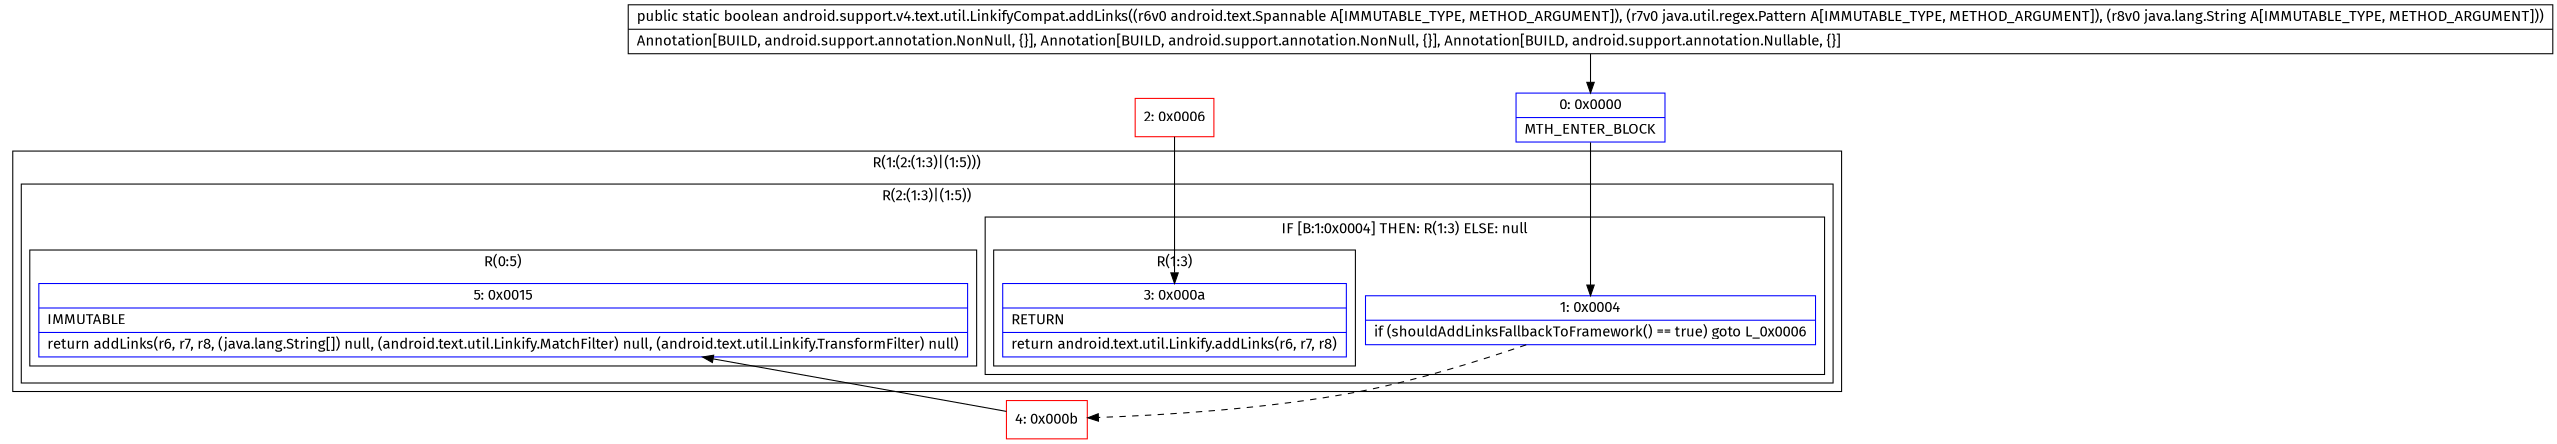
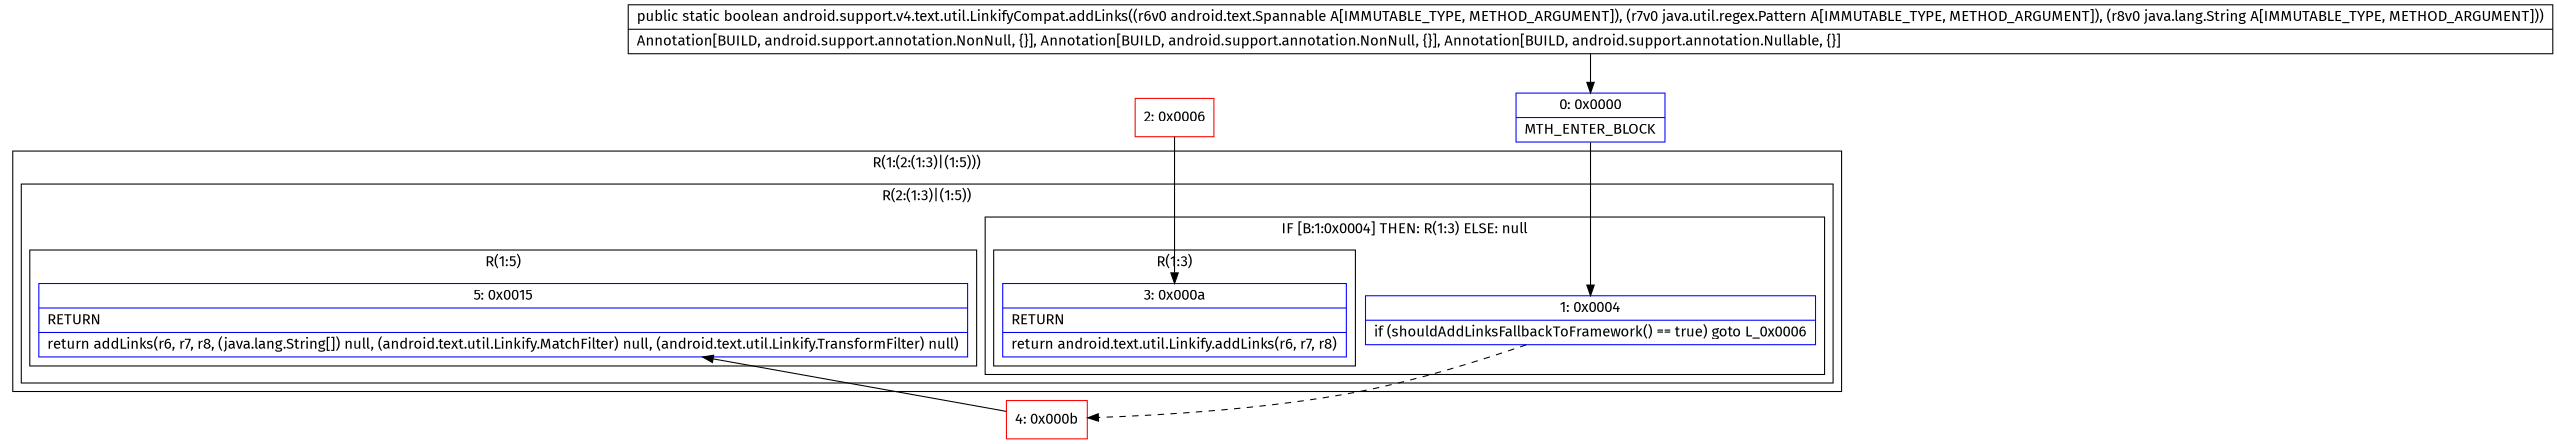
(503, 262) -> (503, 262)
(87, 320) -> (74, 320)
